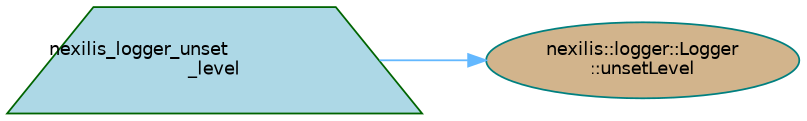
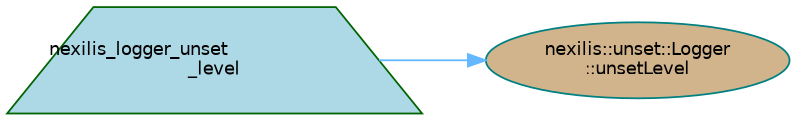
(643, 60) -> (638, 60)
